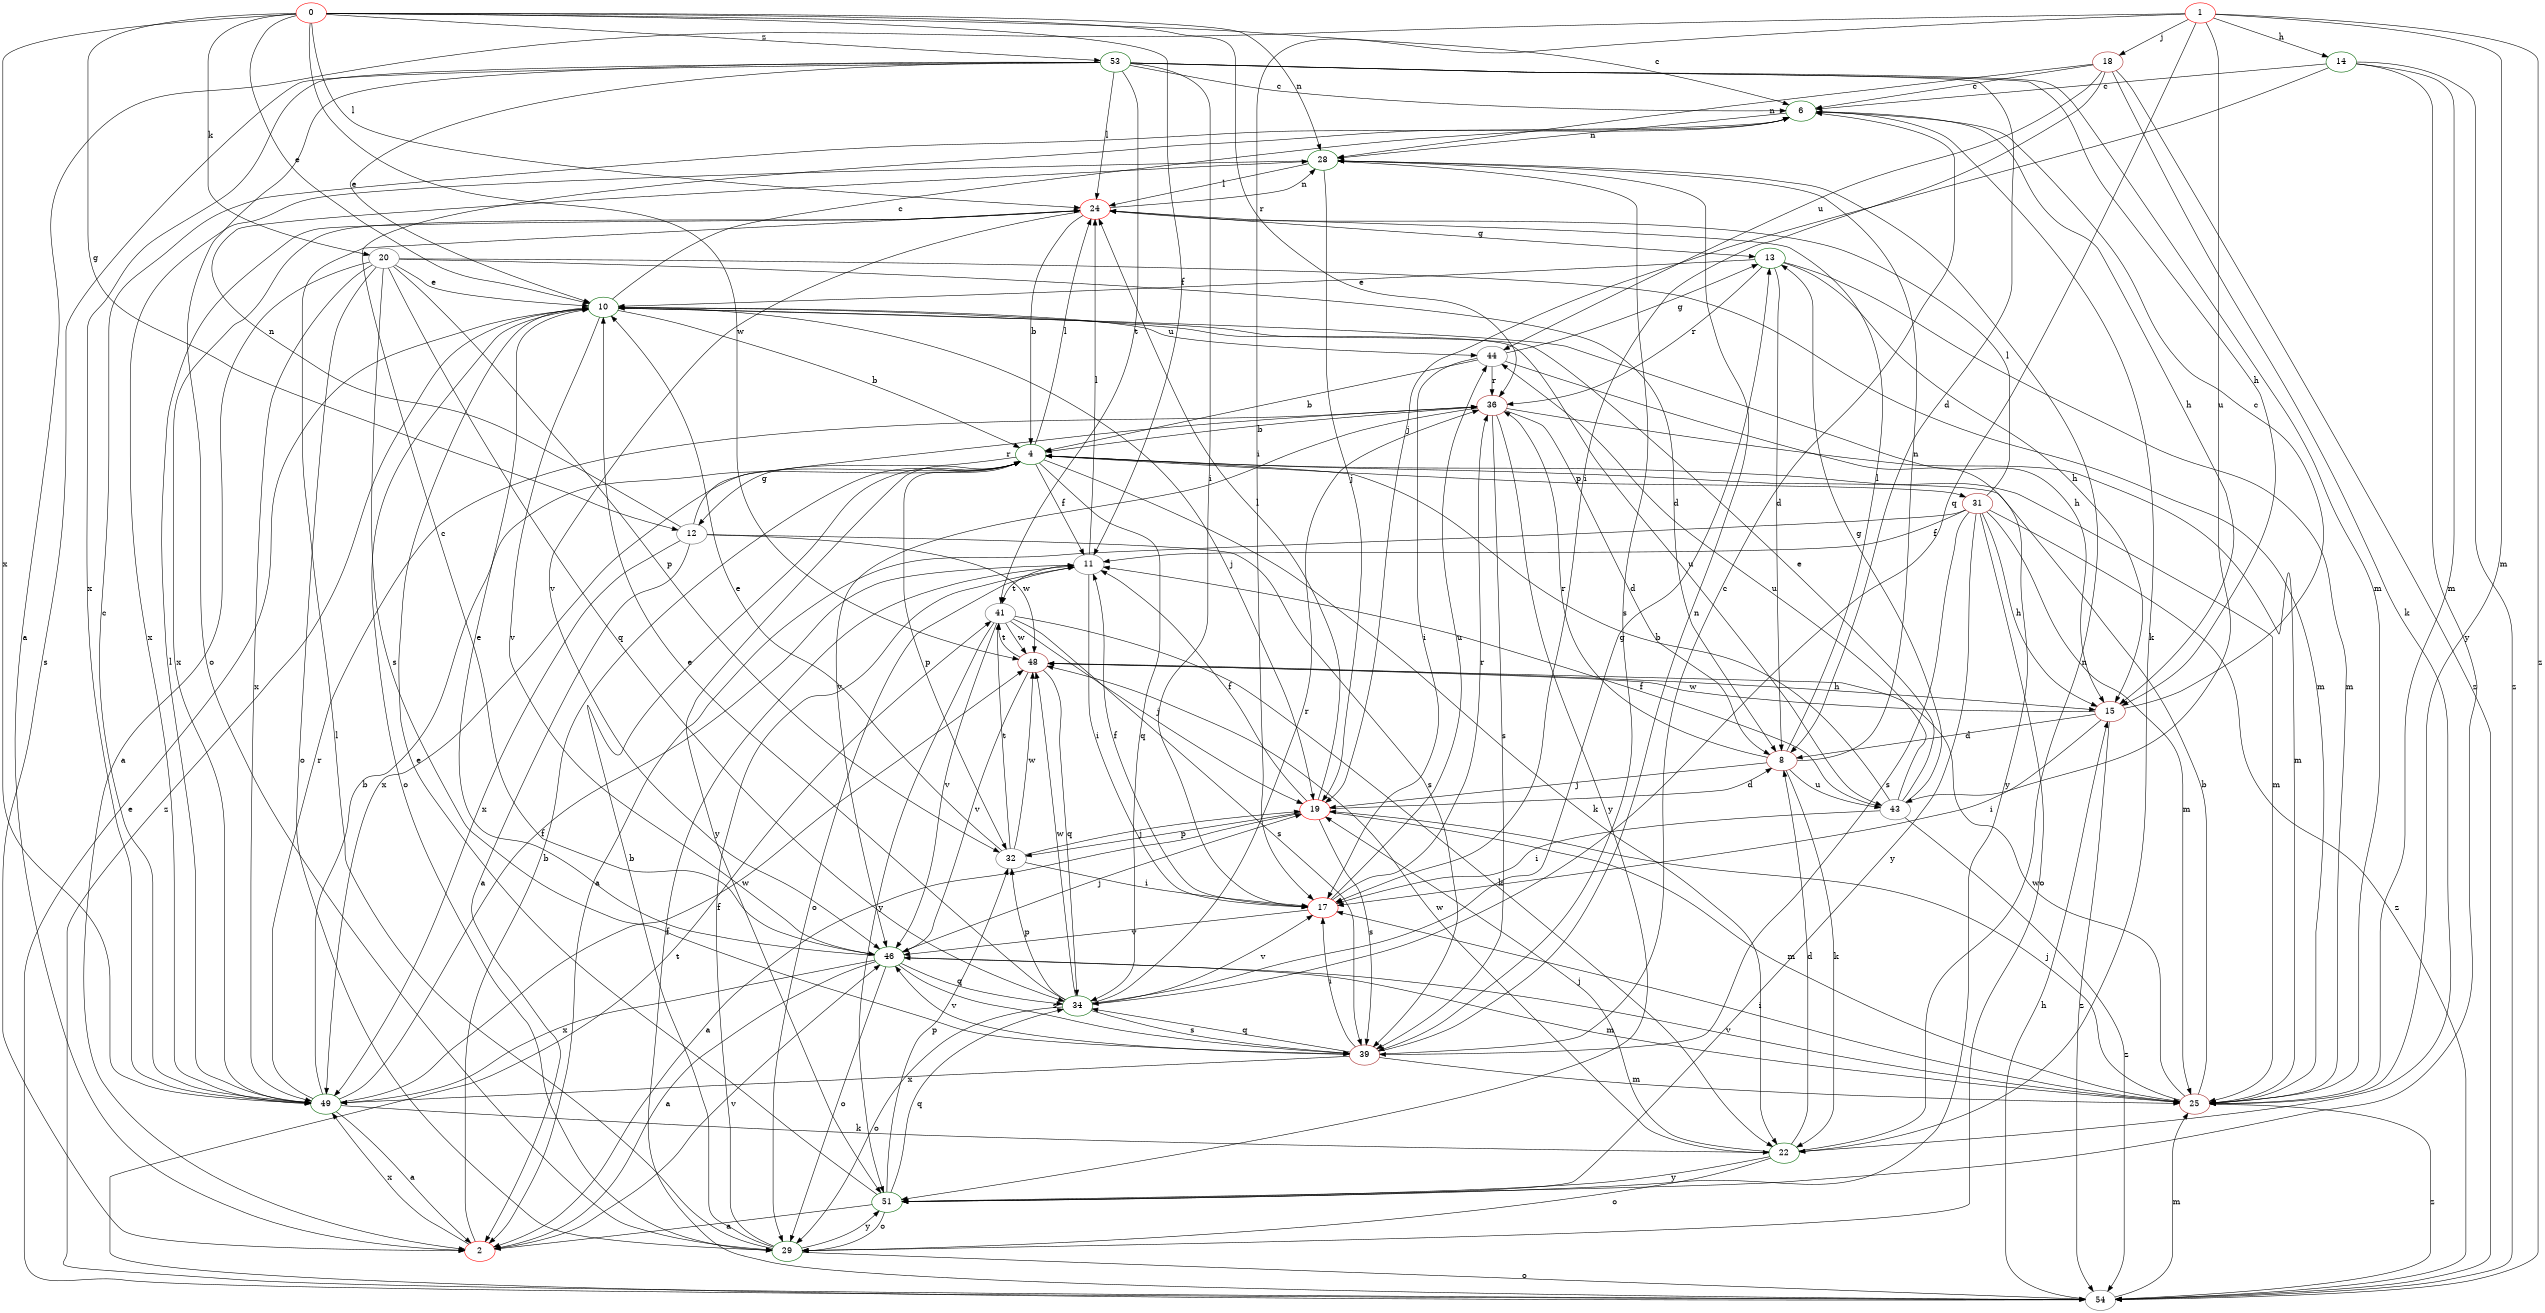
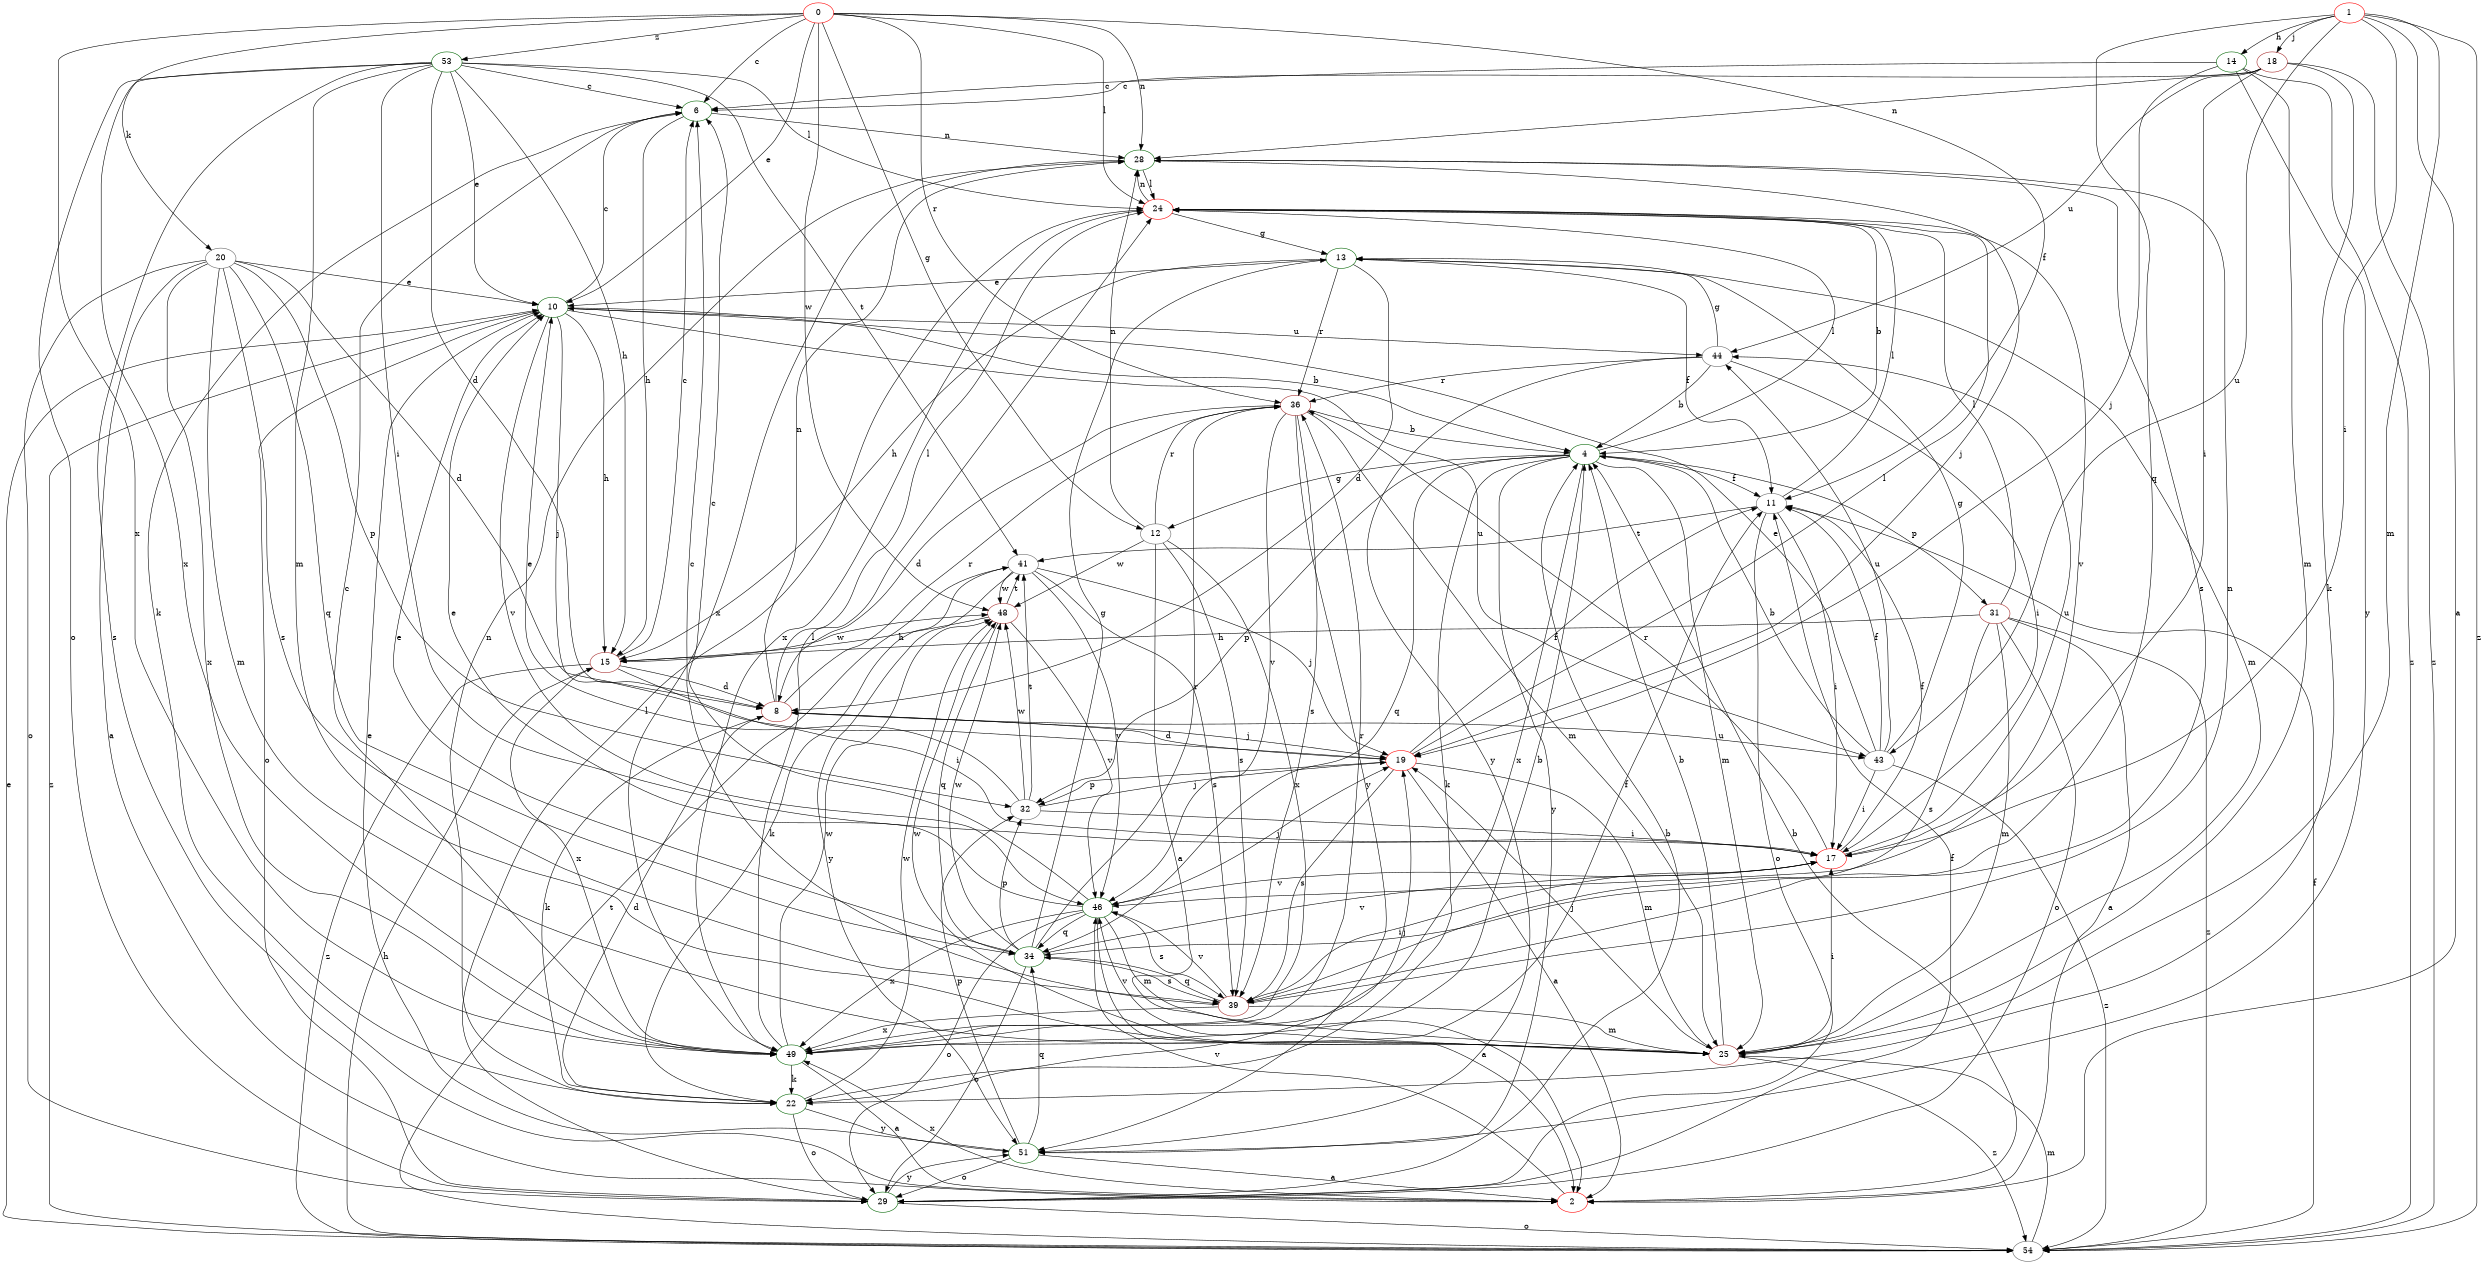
(1540, 552) -> (1642, 285)
none -> (585, 892)
(1628, 1130) -> none
